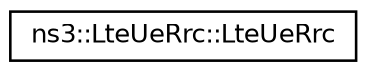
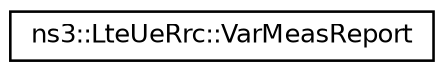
(183, 36) -> (222, 36)
